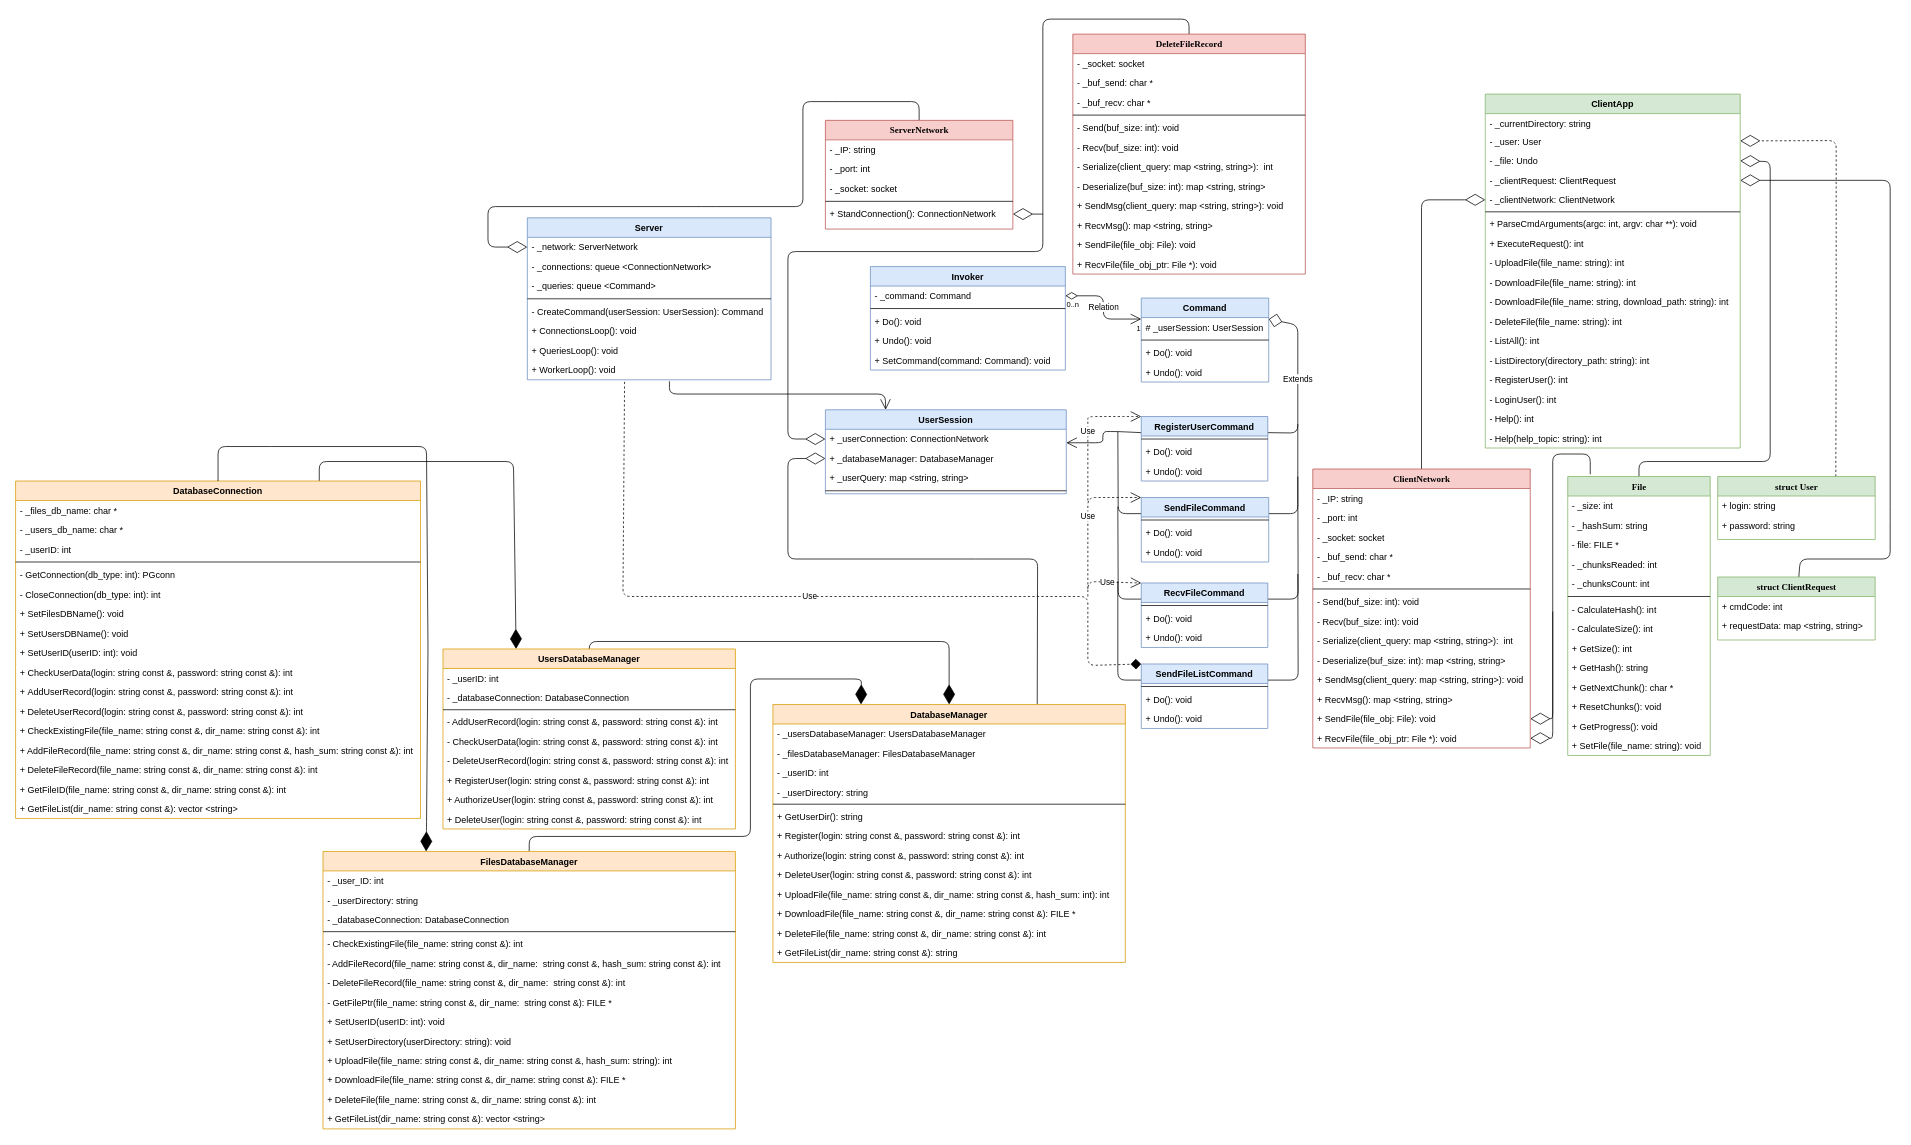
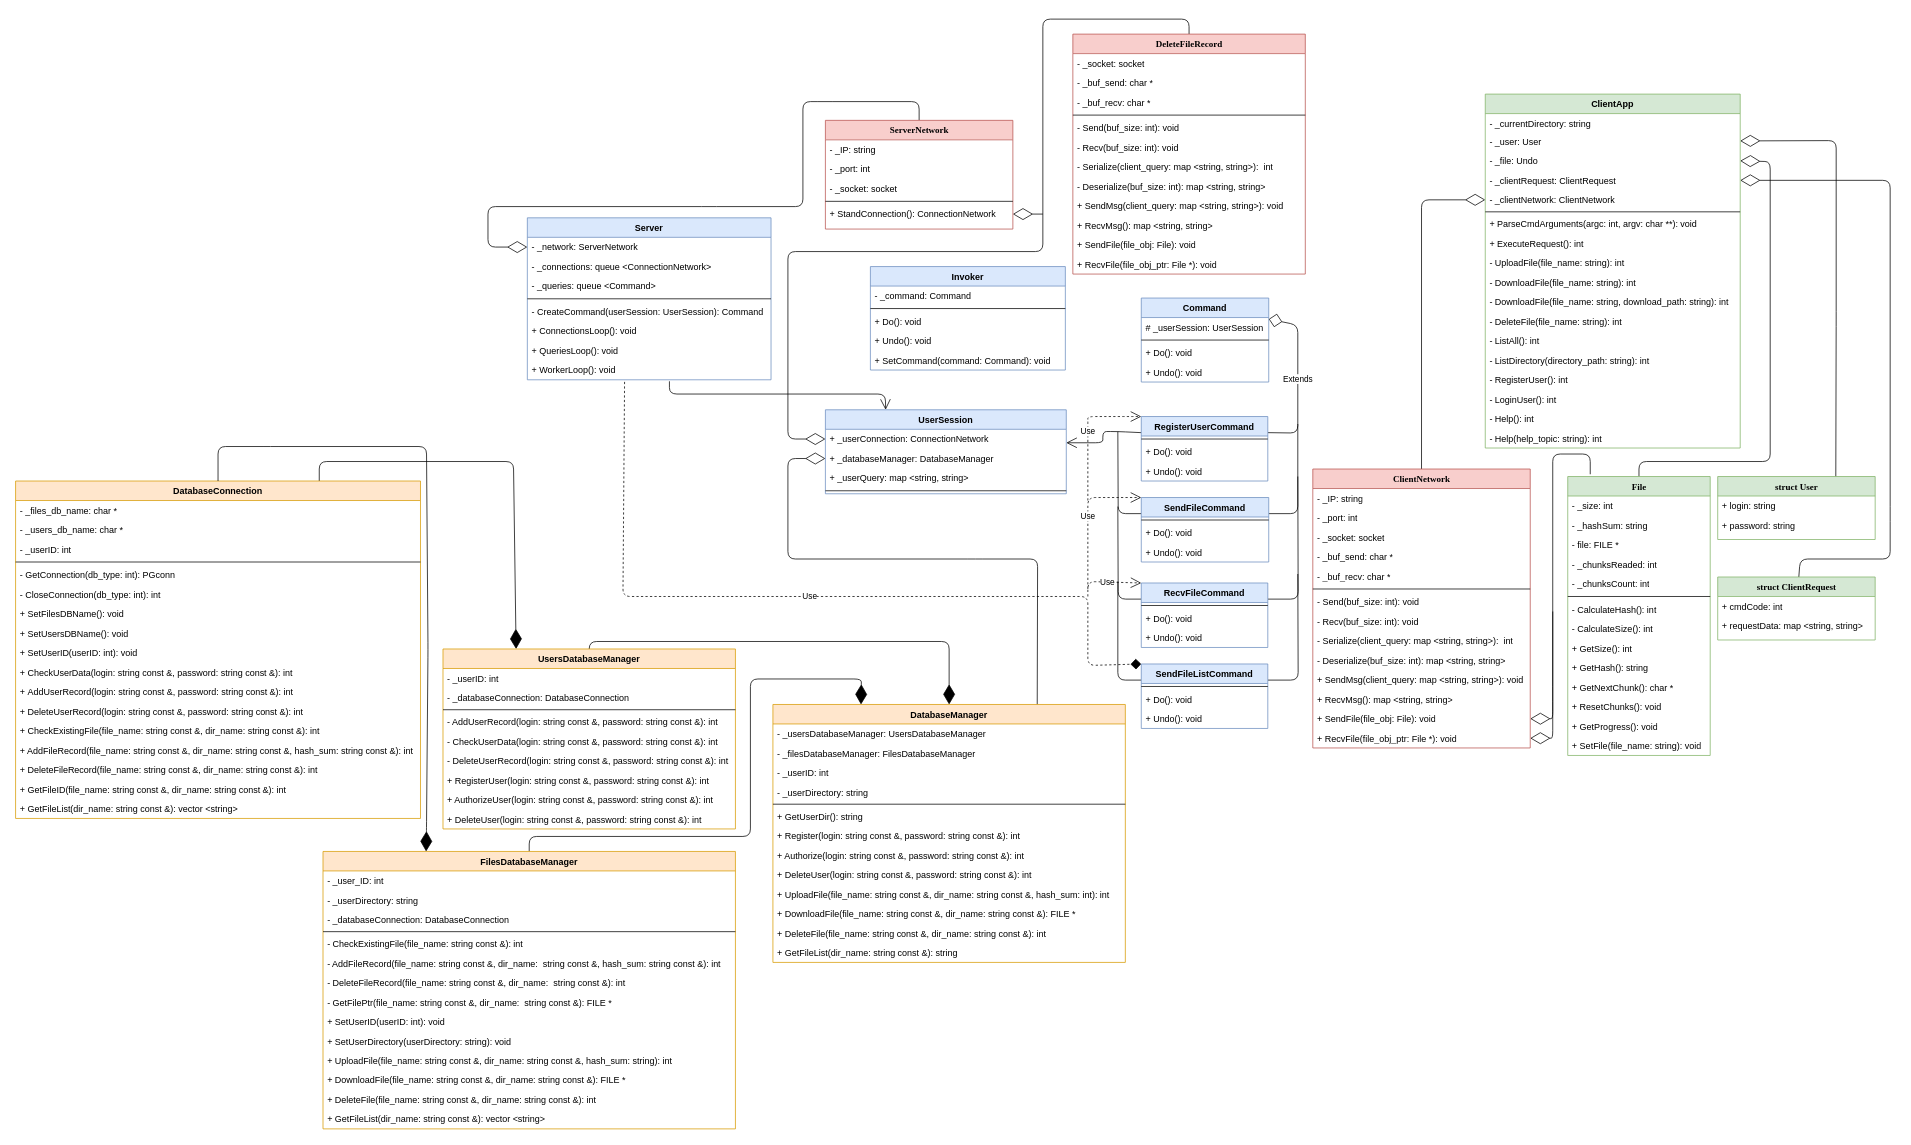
(1836, 269) -> (1836, 269)
(1102, 298) -> none
